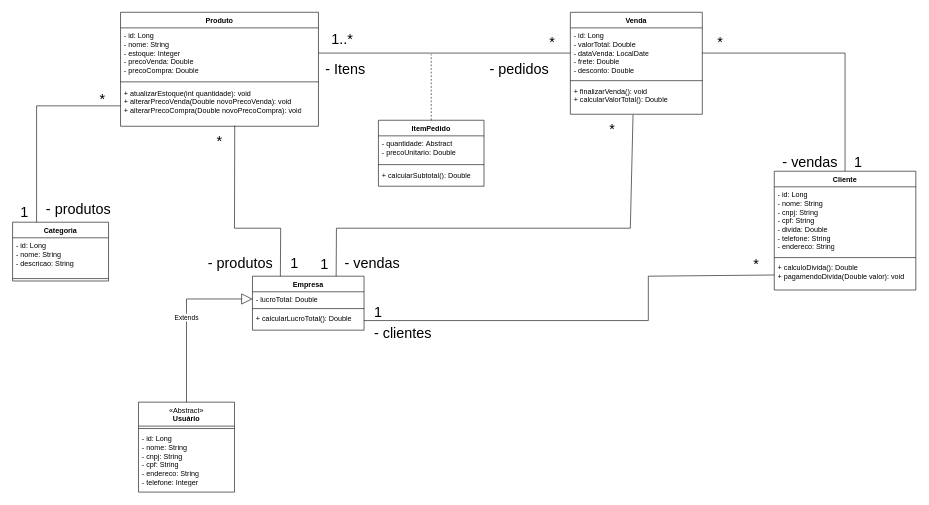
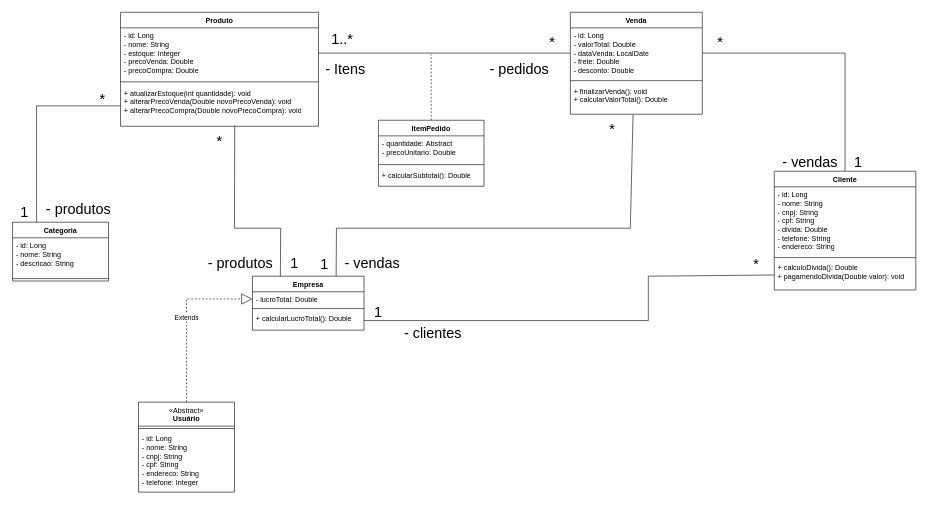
(186, 323) -> (186, 323)
(403, 333) -> (433, 333)
